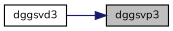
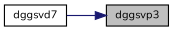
(35, 16) -> (35, 16)
